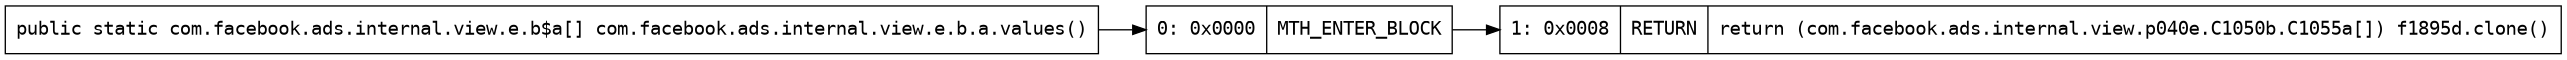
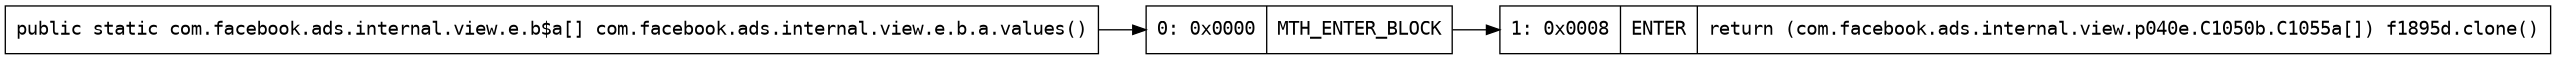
(1664, 29) -> (1659, 29)
